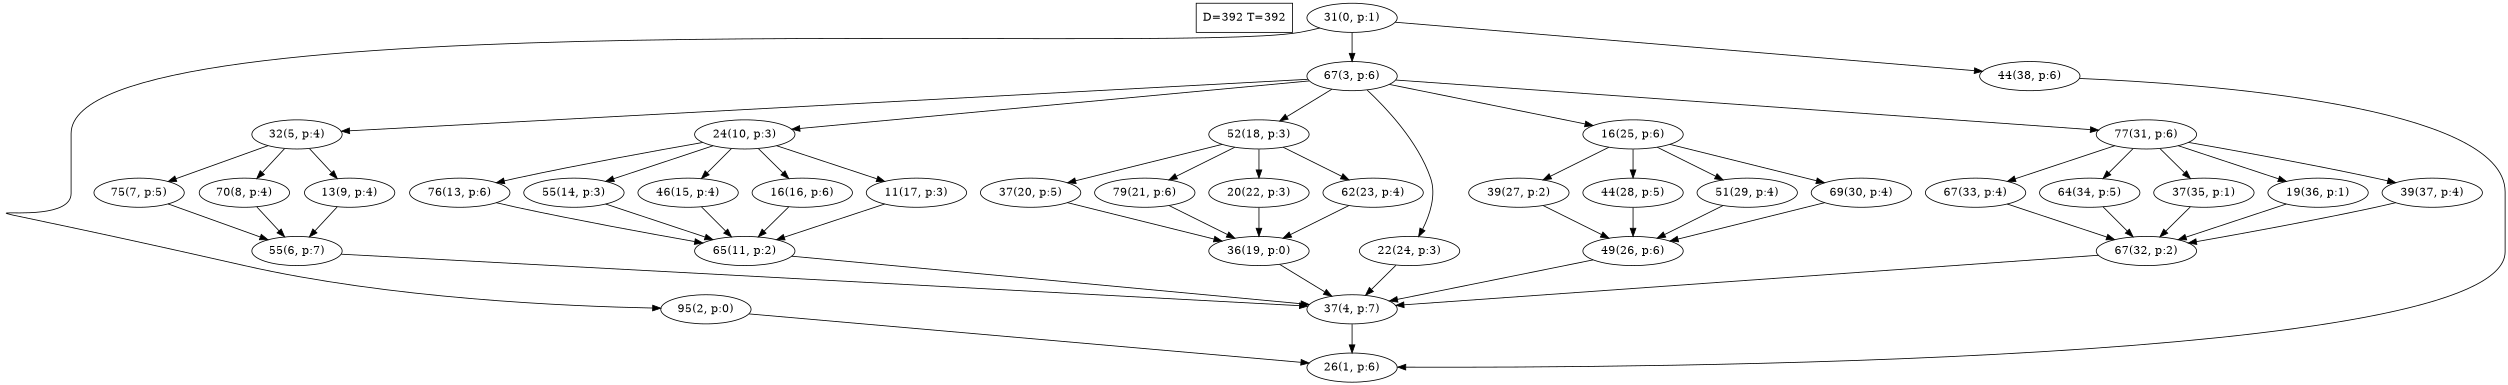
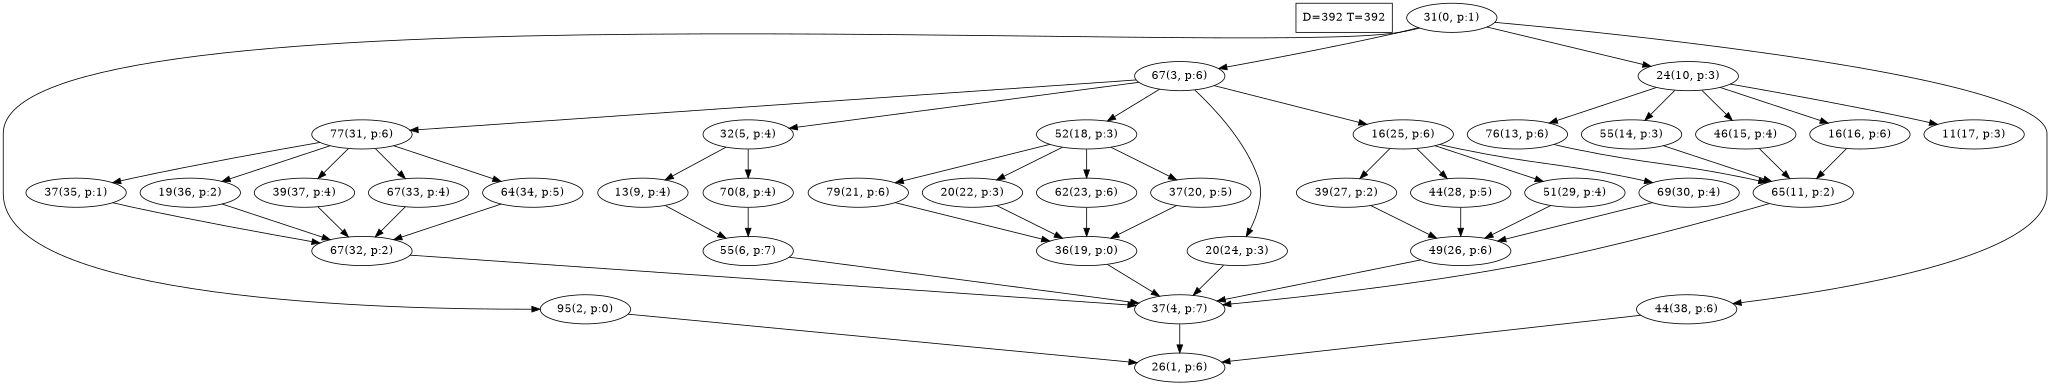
(1055, 105) -> (1565, 46)
(139, 193) -> none
(1373, 193) -> (1087, 193)
(2318, 193) -> (190, 193)
(834, 221) -> none
(1410, 251) -> (1237, 251)
